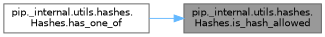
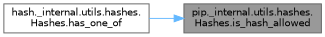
(76, 18) -> (76, 18)
